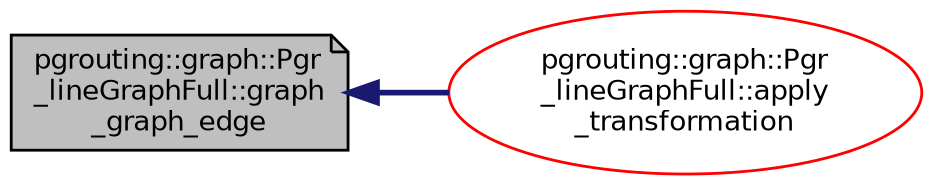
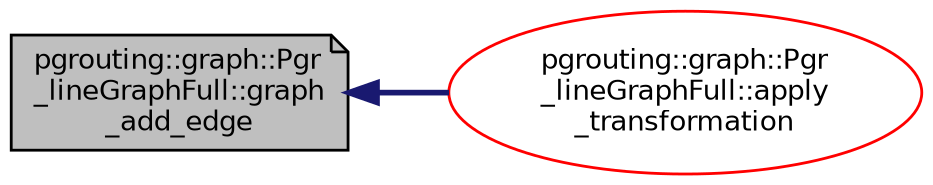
(180, 93) -> (180, 93)
